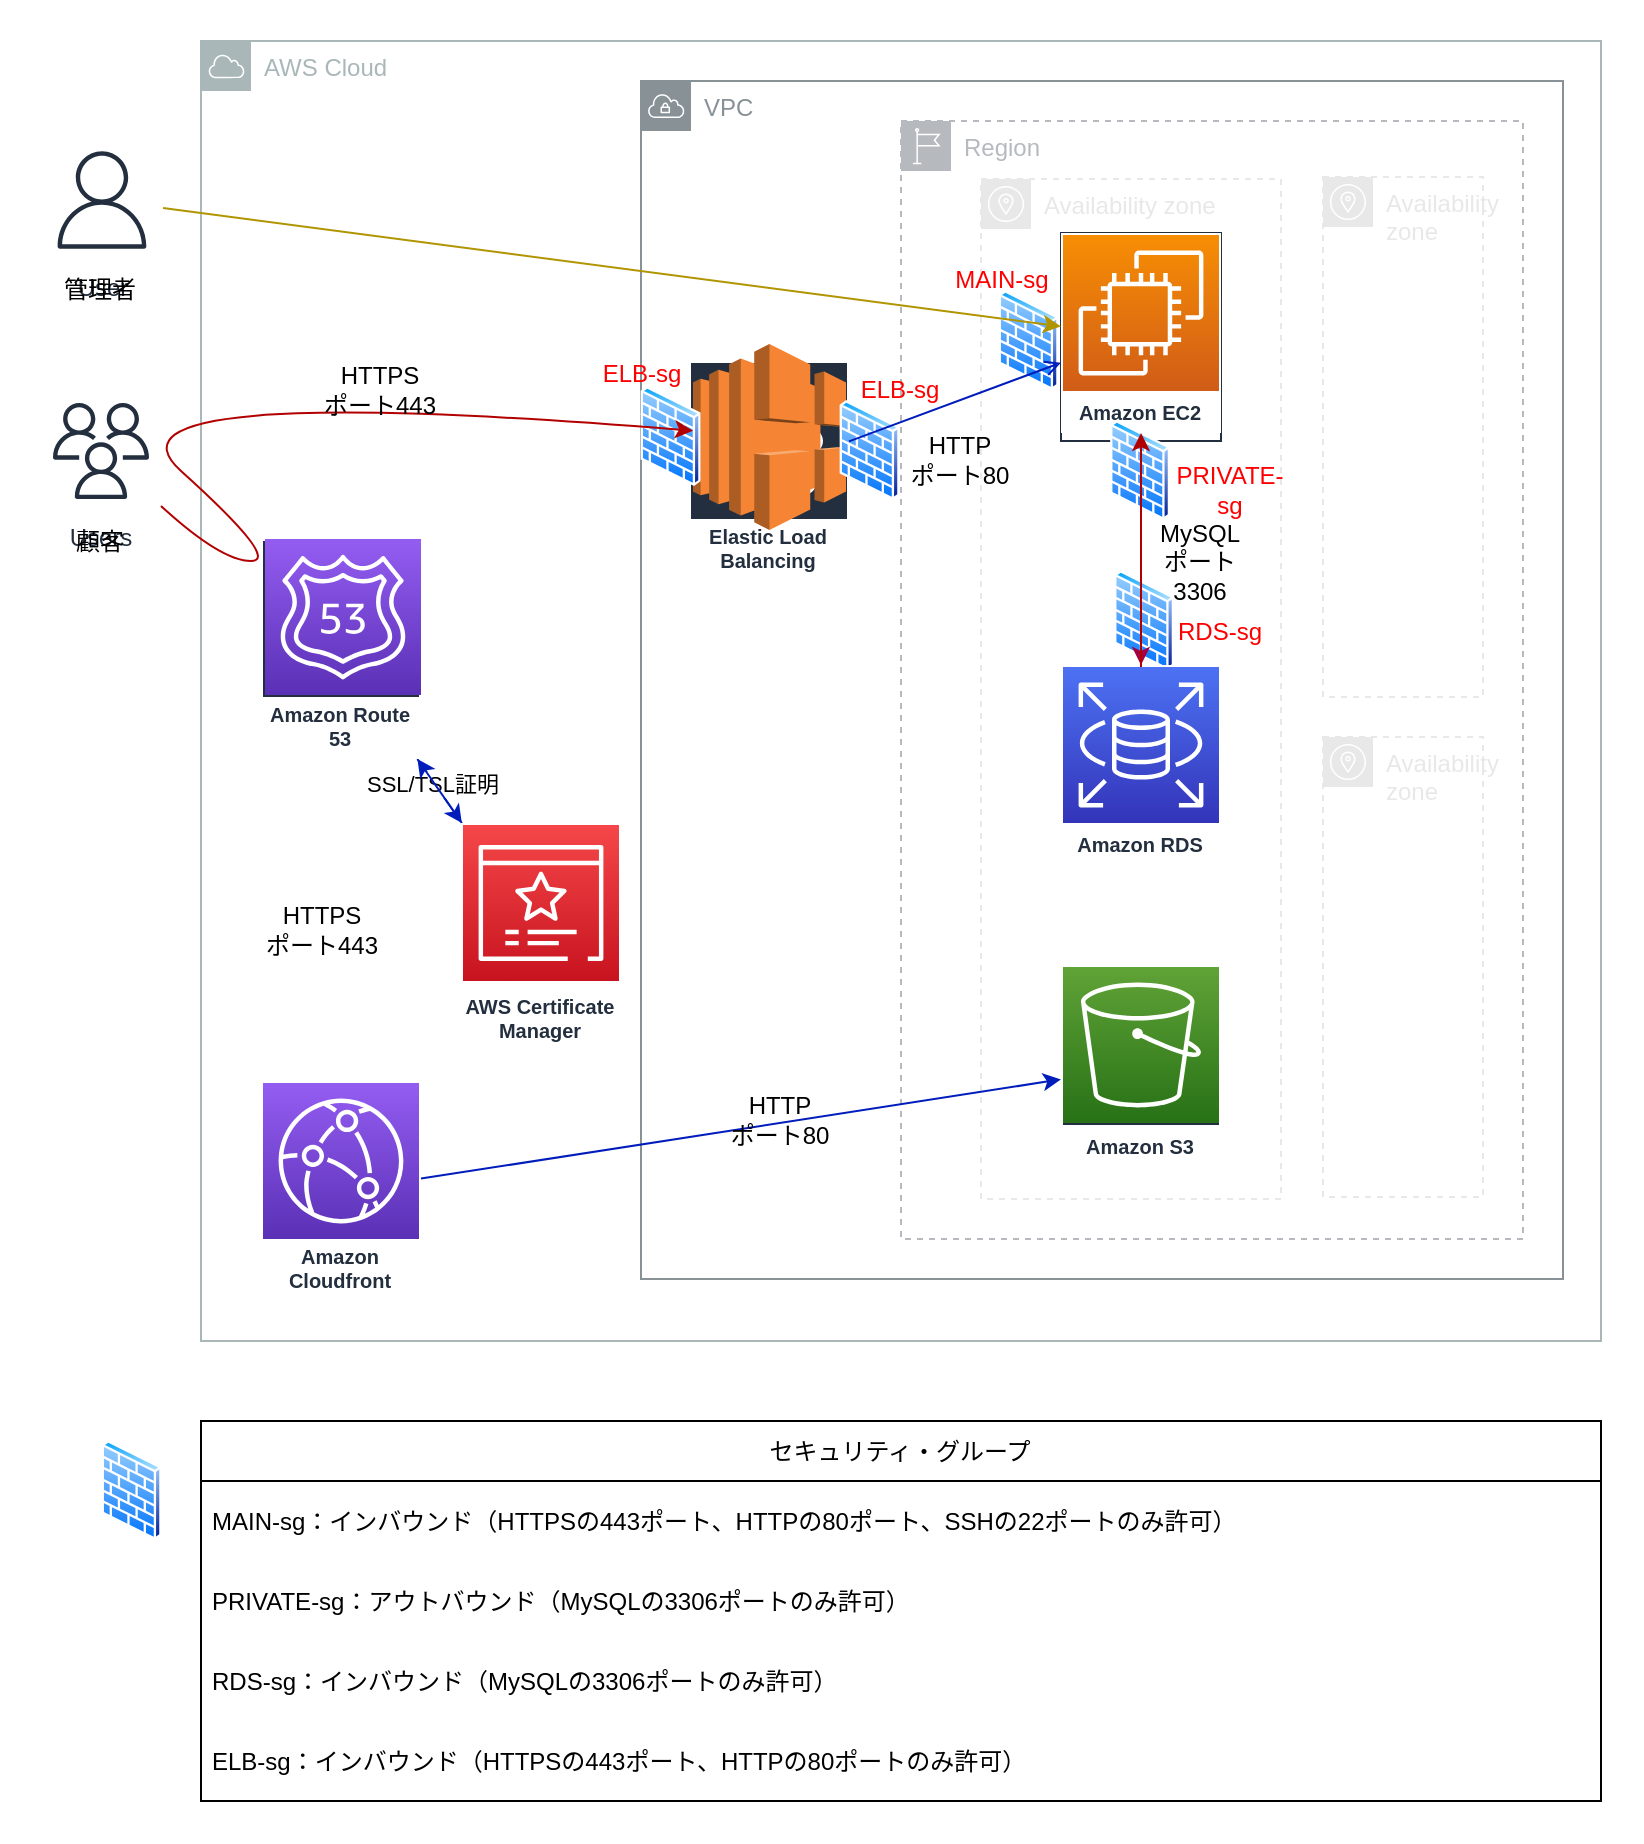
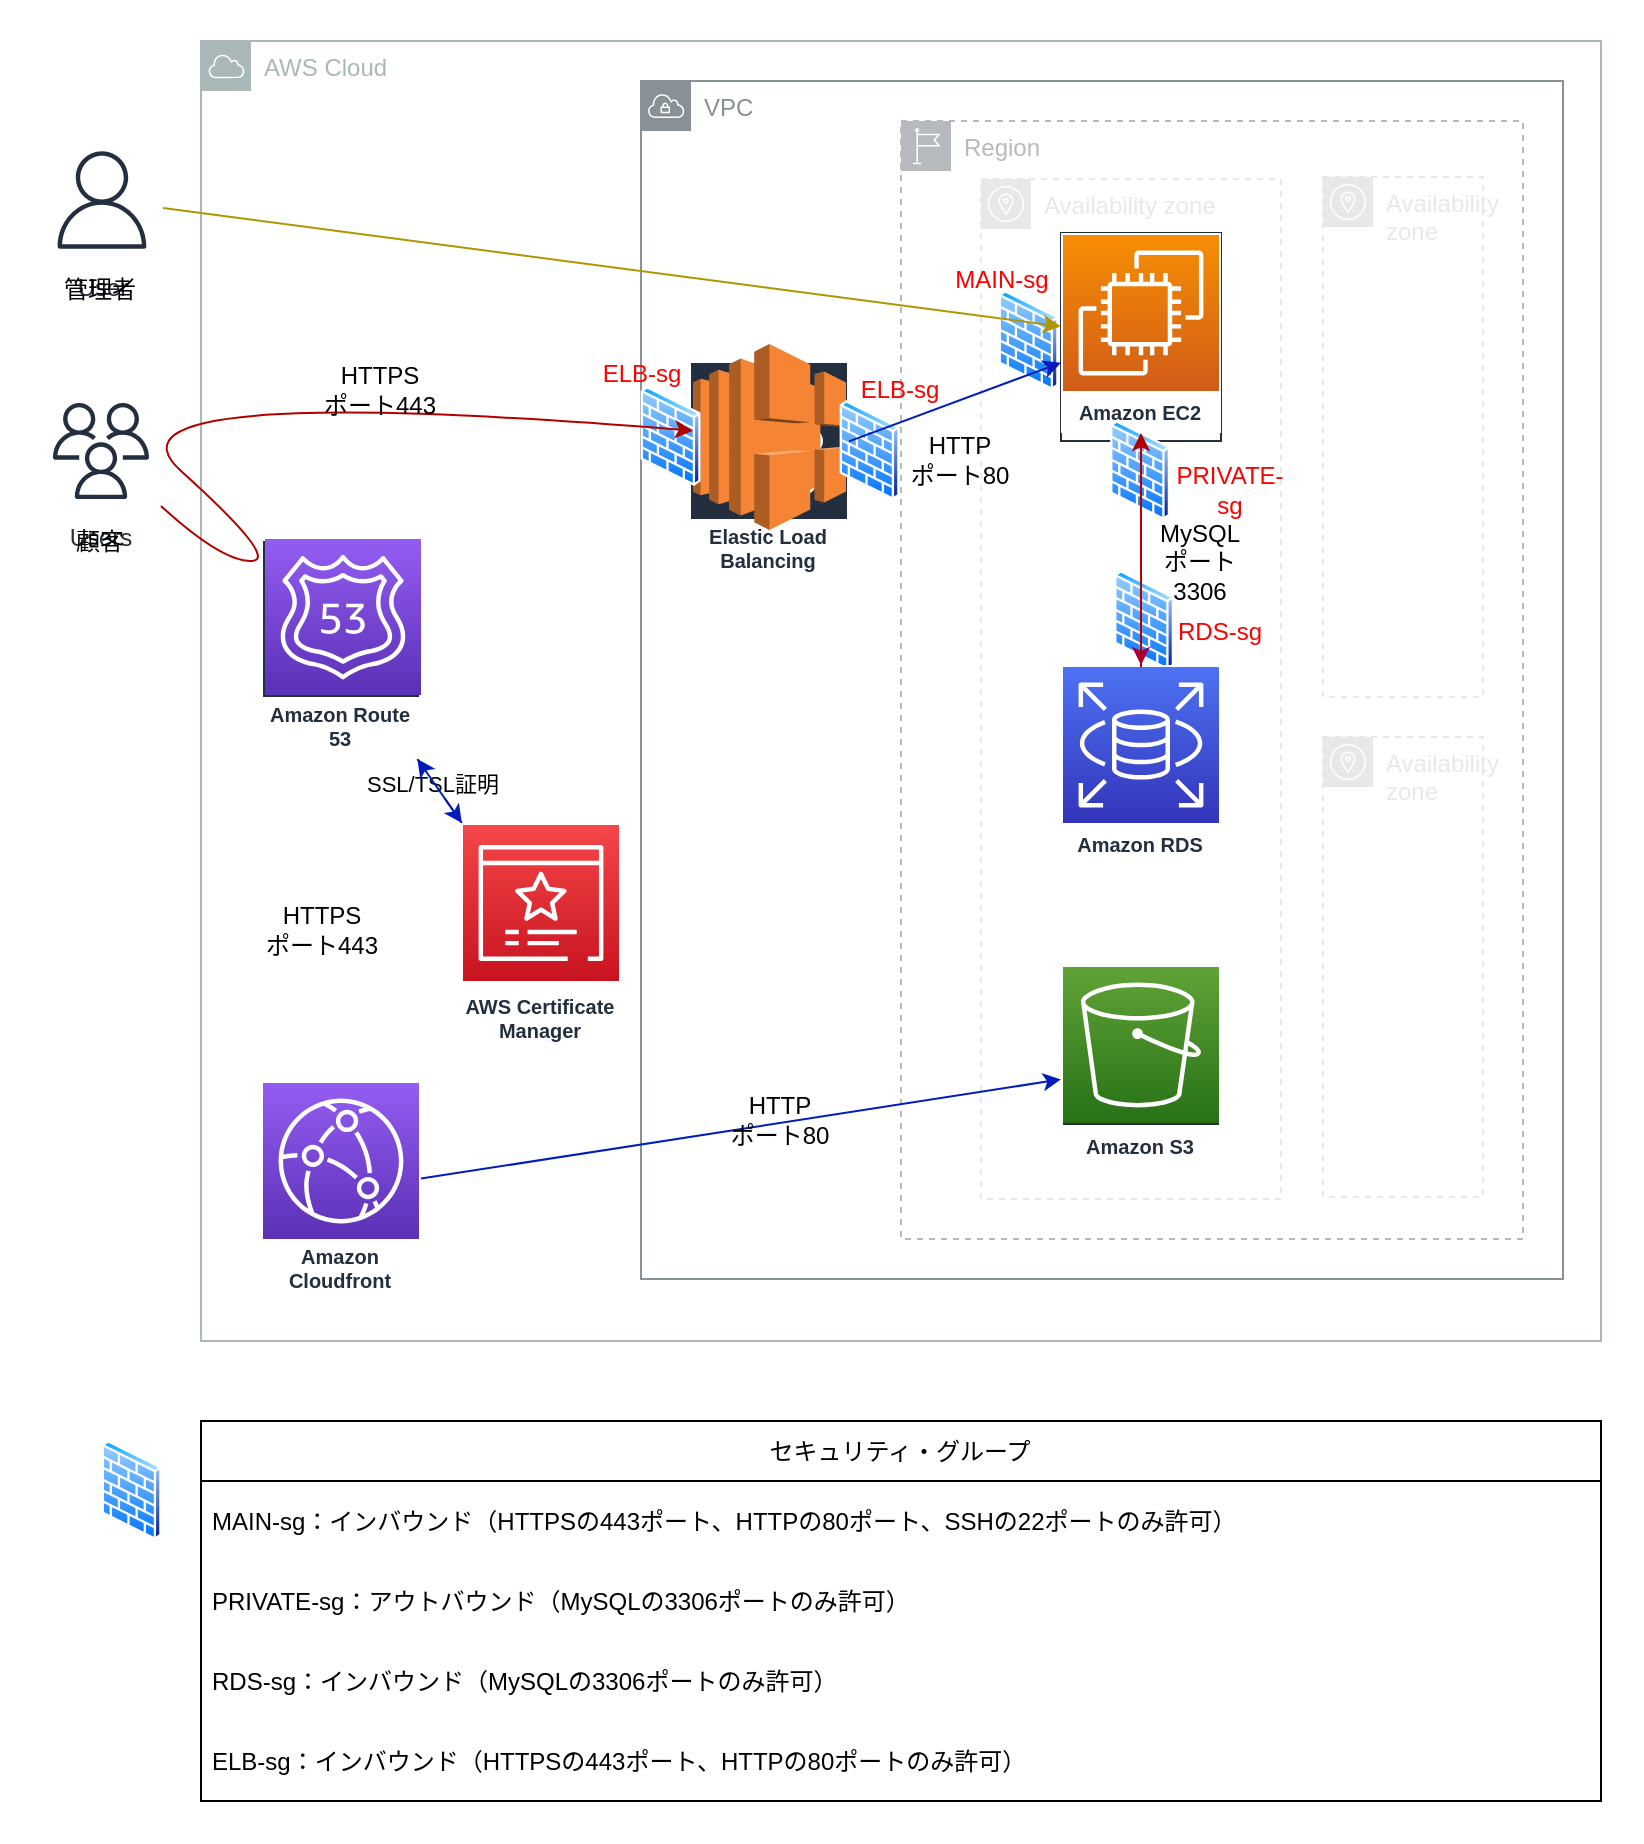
(1051, 366) -> (1048, 367)
